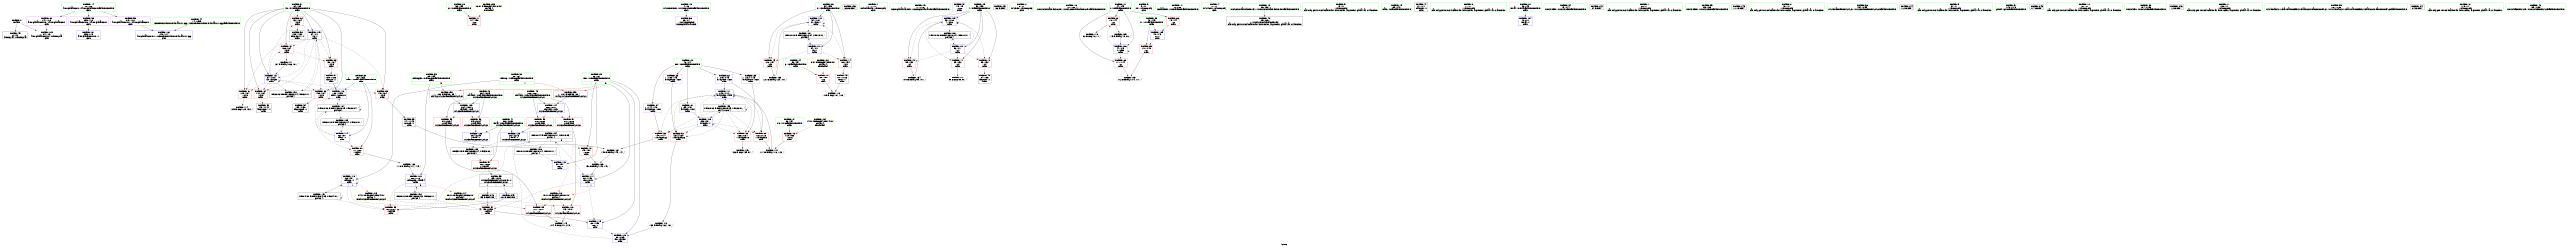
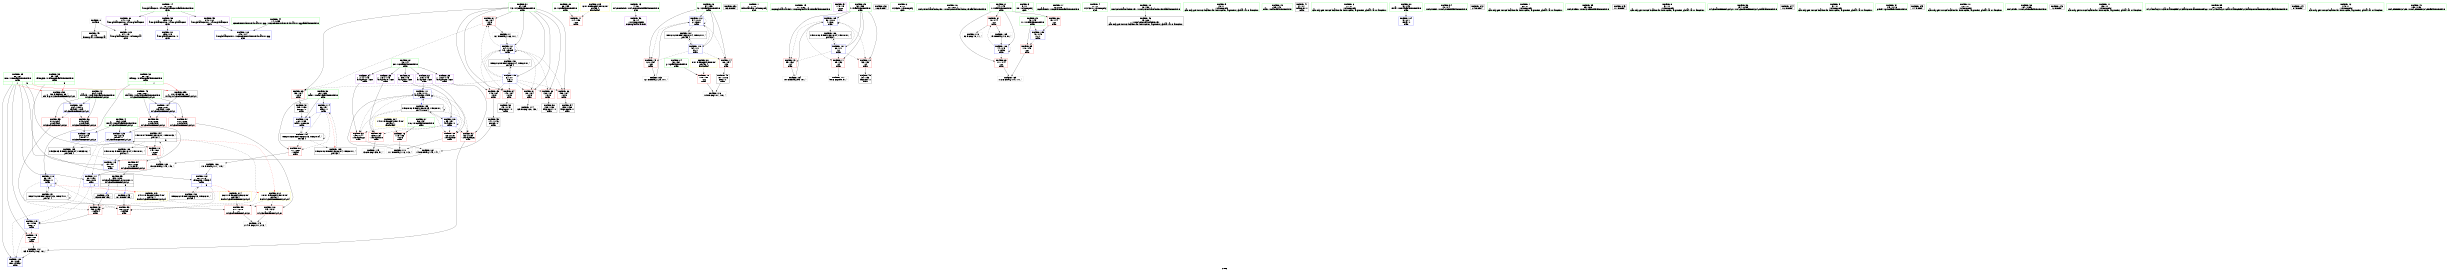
(305, 28) -> (528, 86)
none -> (32, 238)
